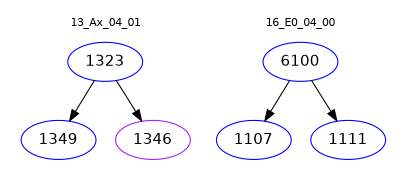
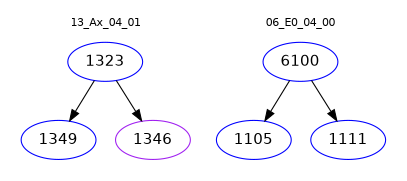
(300, 23) -> (300, 23)
(254, 140) -> (254, 140)
